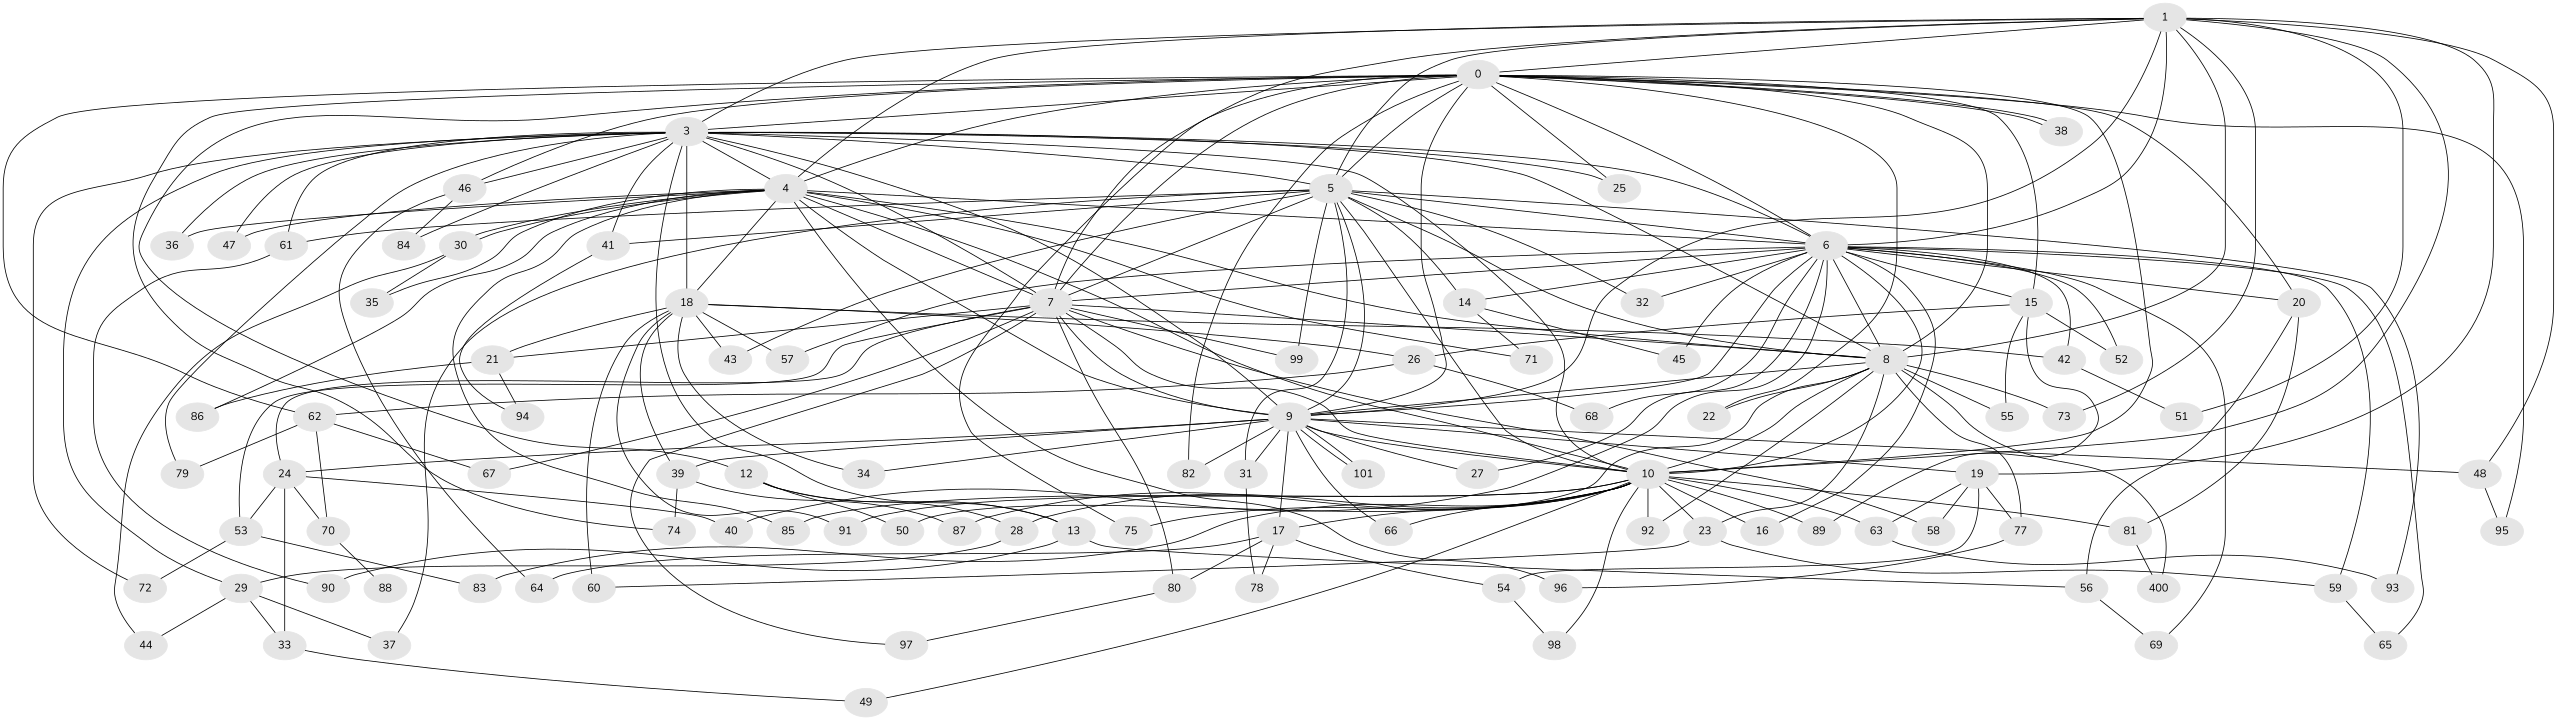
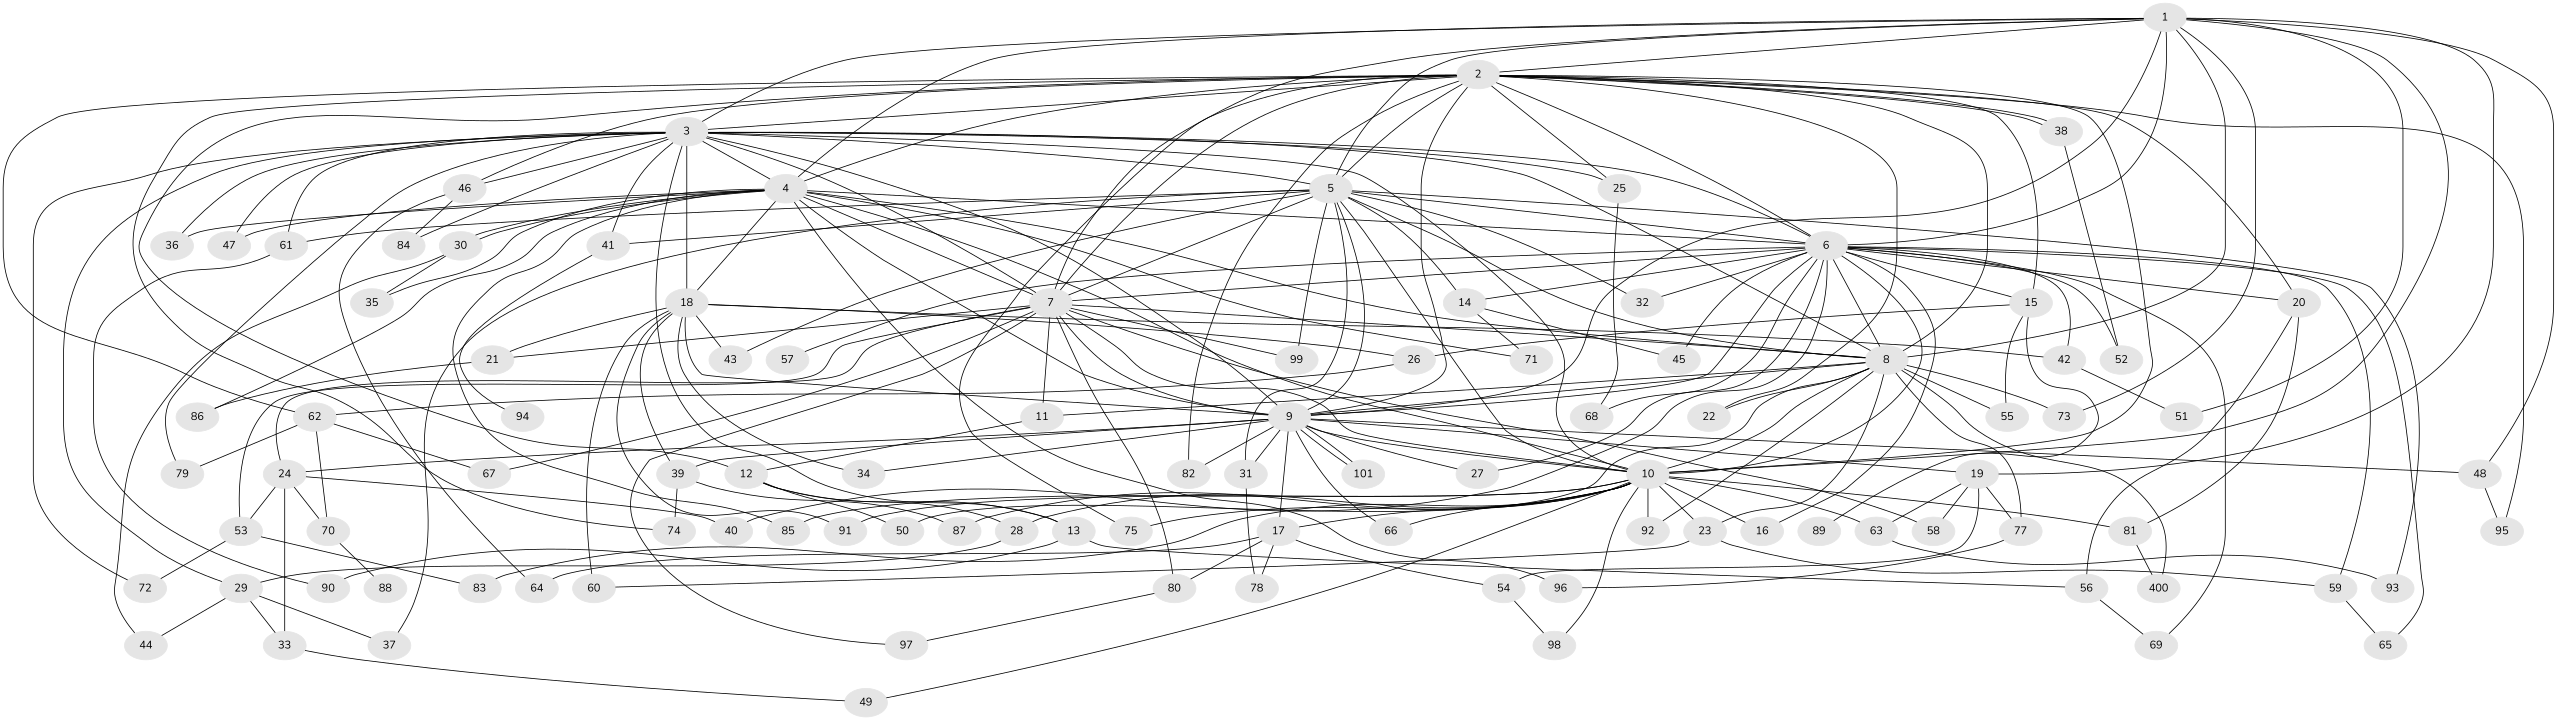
(1478, 75) -> (1478, 75)
(734, 330) -> (1017, 399)
(2078, 332) -> (2089, 236)
(1505, 385) -> (1614, 306)
(508, 389) -> none
none -> (1042, 417)
(1736, 499) -> none
